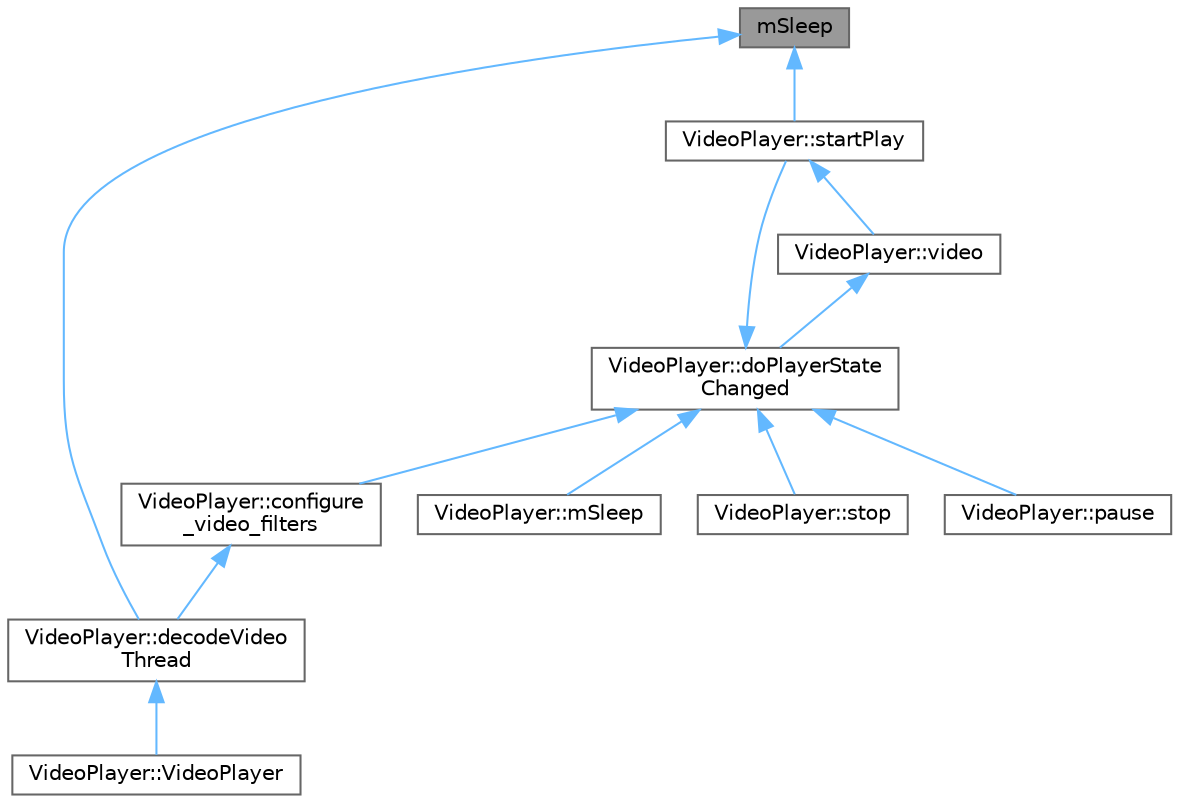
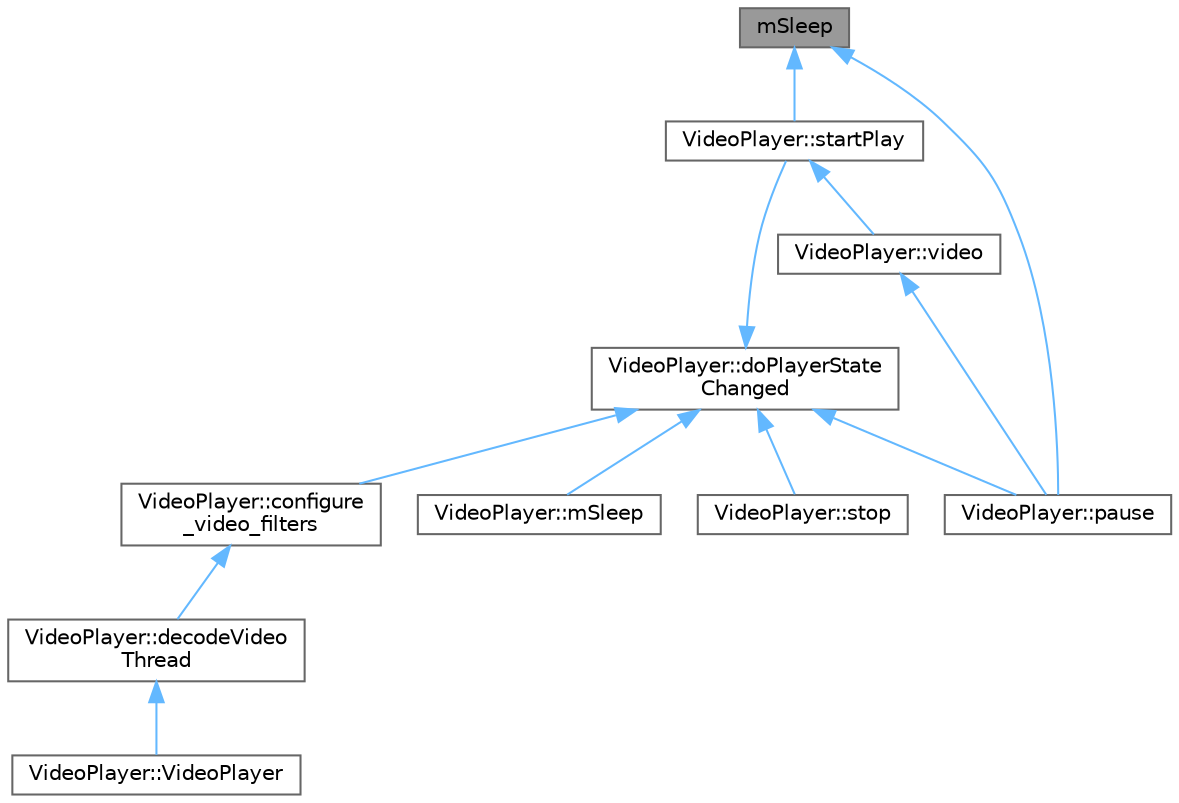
(183, 146) -> (1021, 241)
(816, 318) -> (979, 393)
